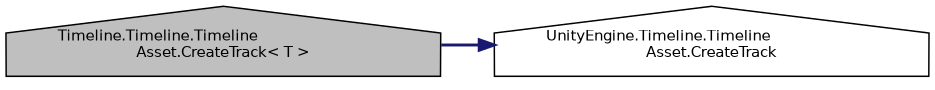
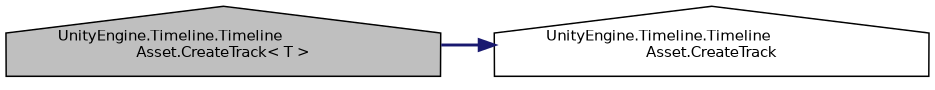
(223, 45) -> (223, 45)
